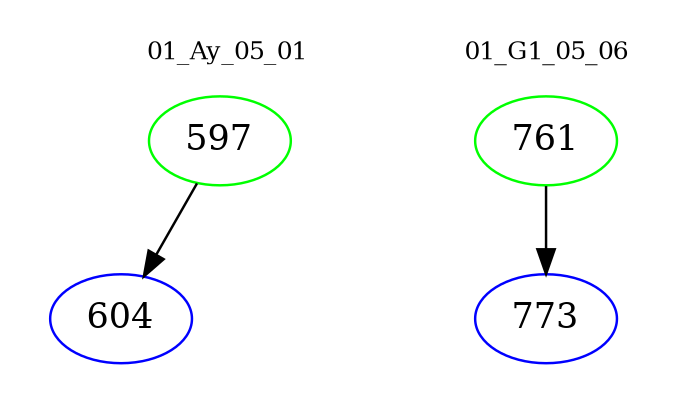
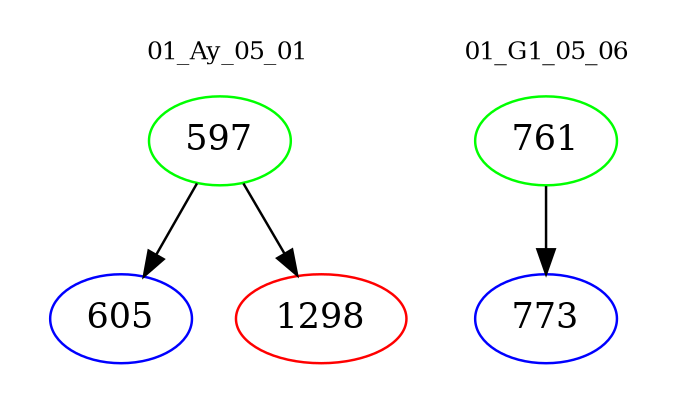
(121, 319) -> (121, 319)
none -> (321, 319)
